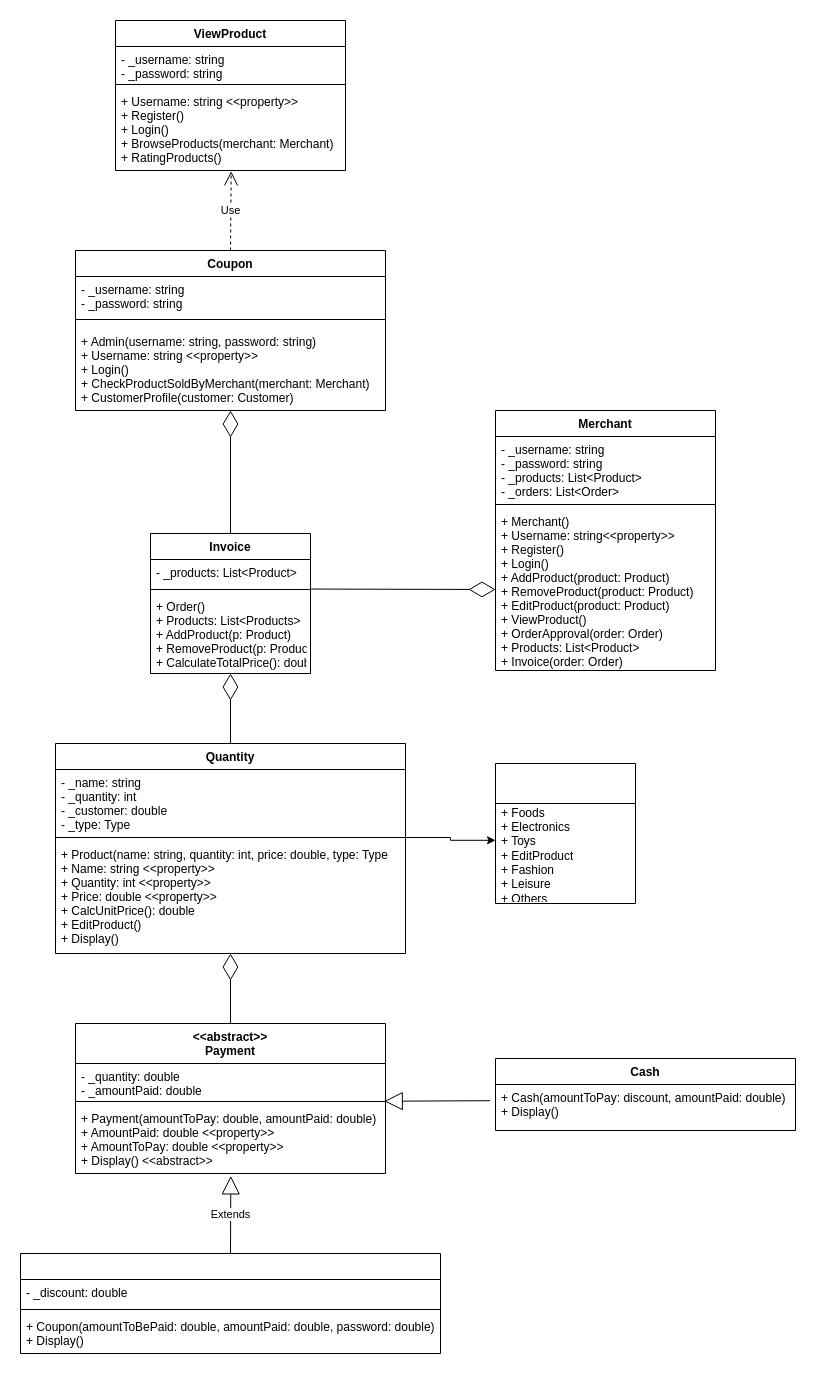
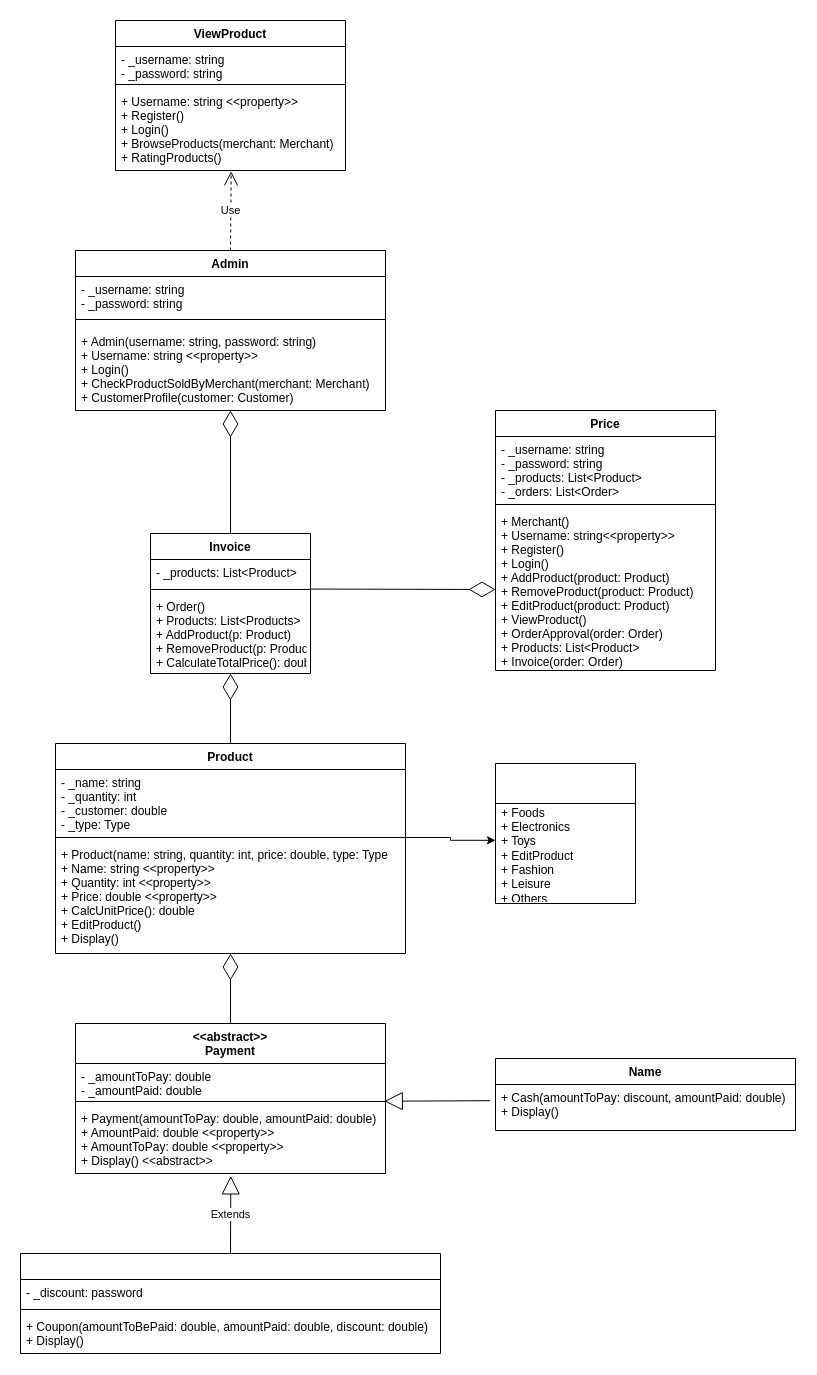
(230, 264) -> (230, 264)
(605, 424) -> (605, 424)
(230, 757) -> (230, 757)
(645, 1072) -> (645, 1072)
(137, 1077) -> (149, 1077)
(82, 1293) -> (90, 1293)
(236, 1327) -> (235, 1327)
